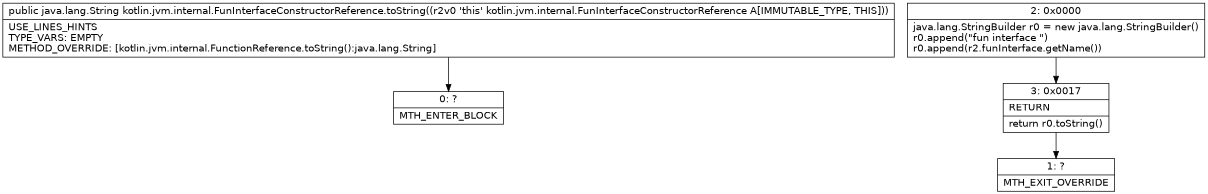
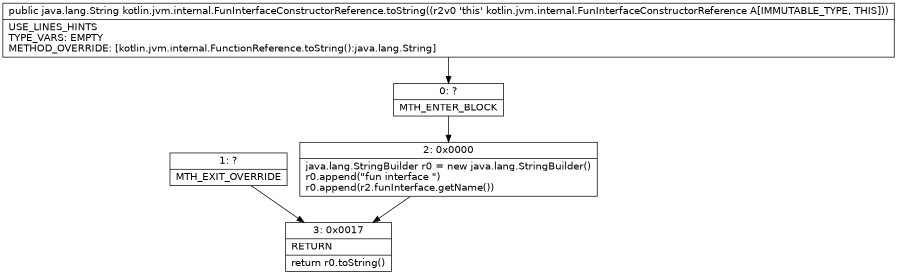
none -> (449, 126)
(1056, 142) -> (275, 202)
